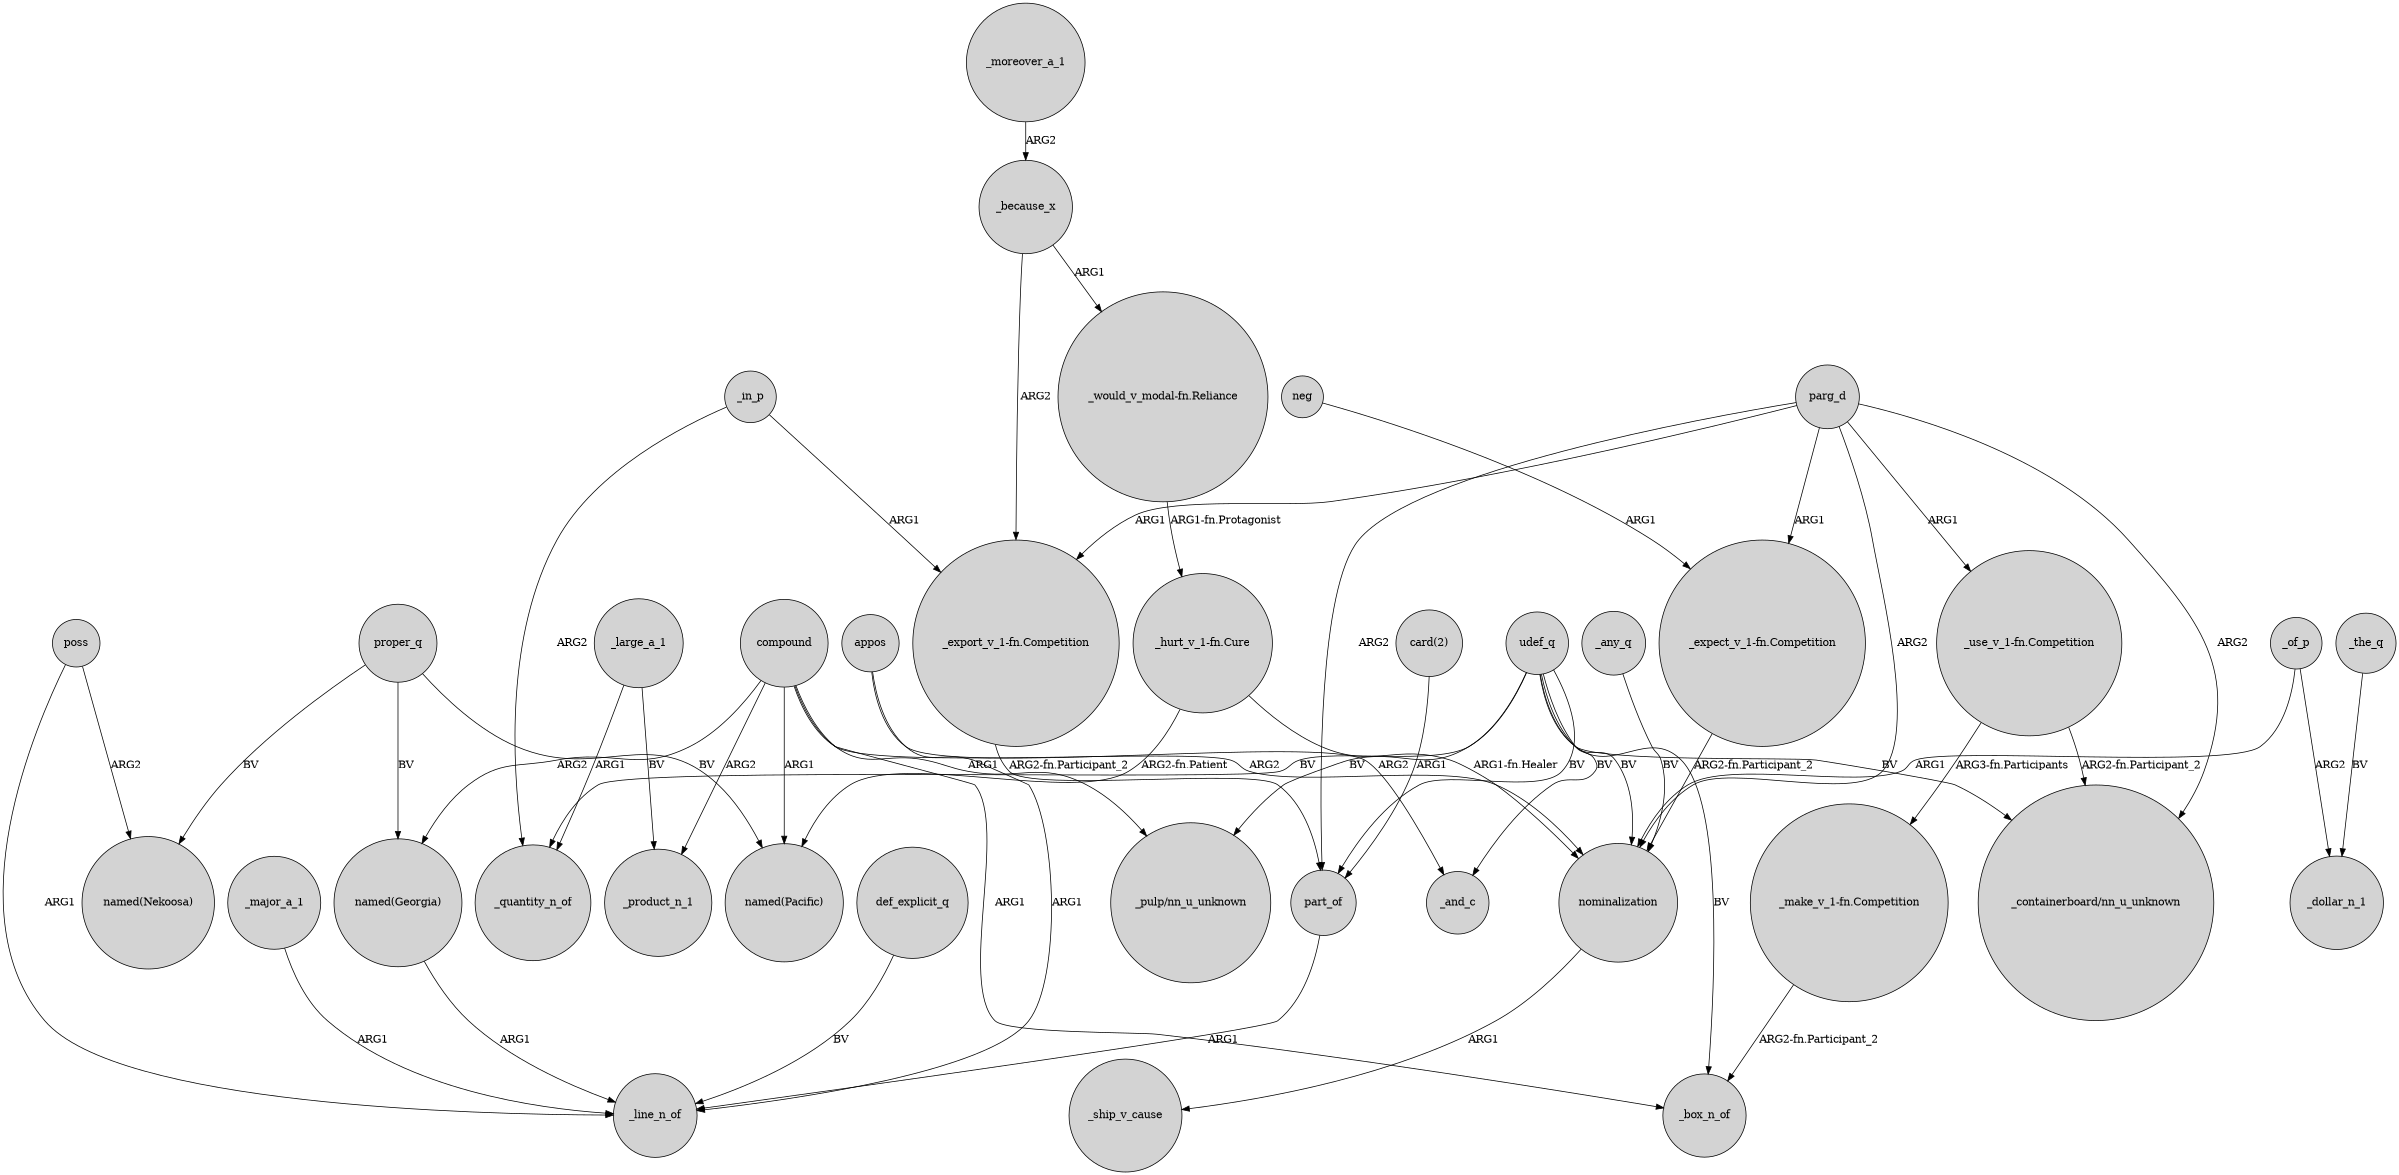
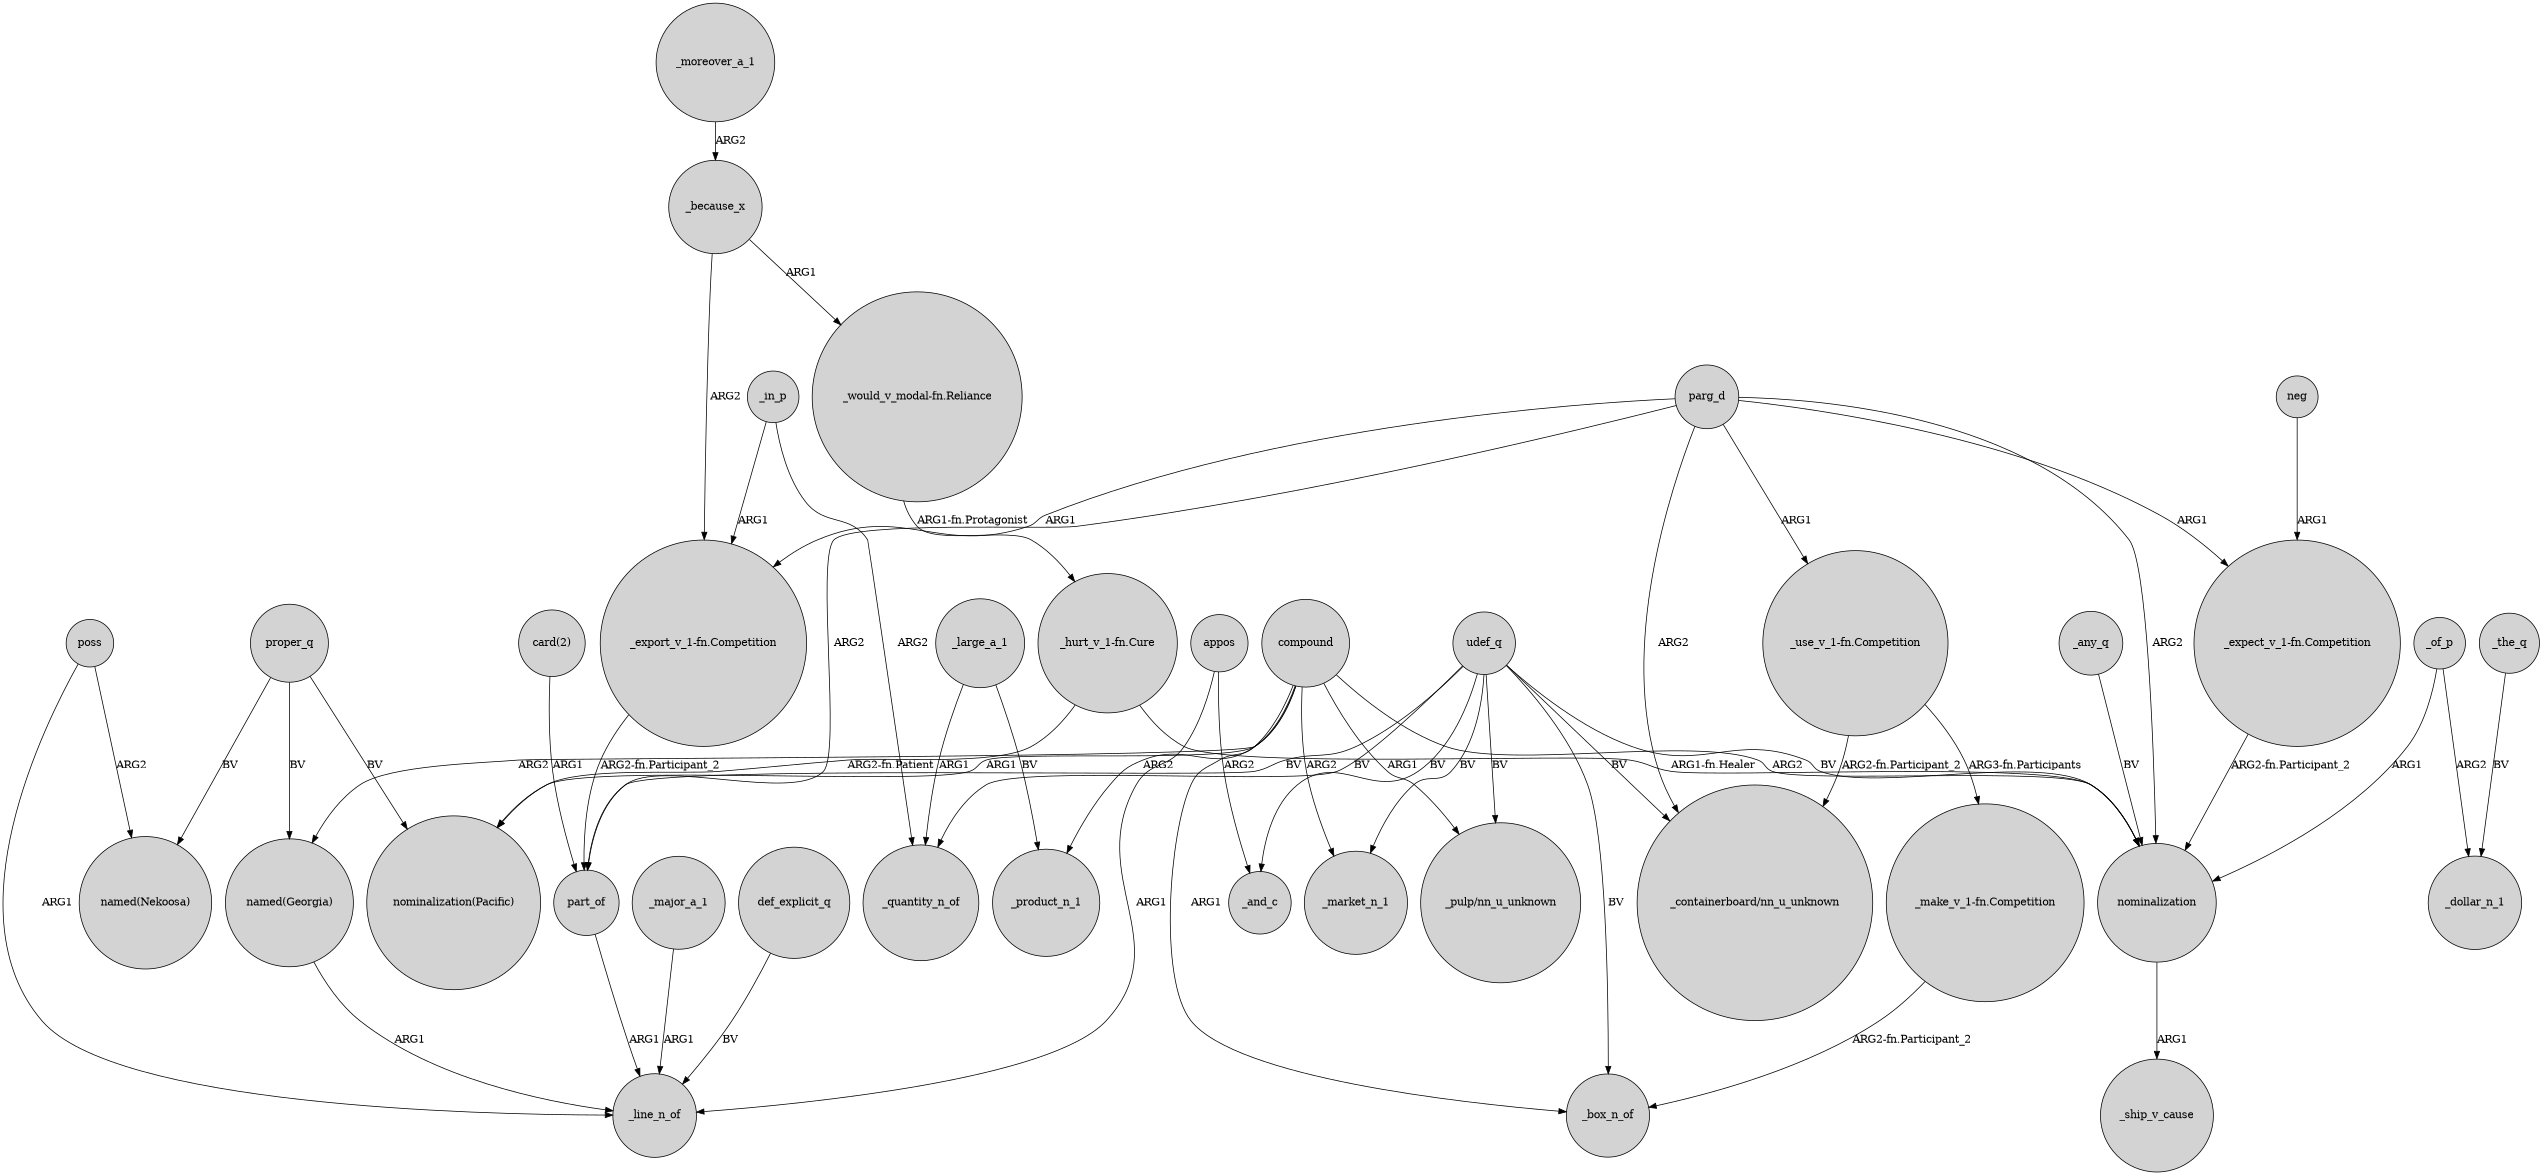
(784, 903) -> (454, 903)
none -> (1356, 903)
